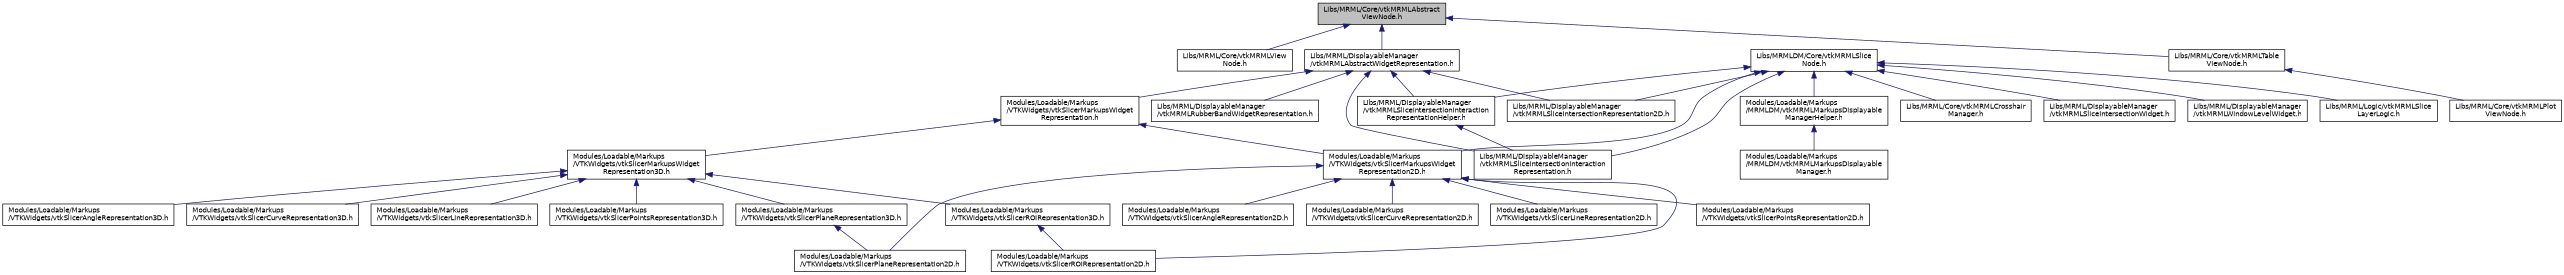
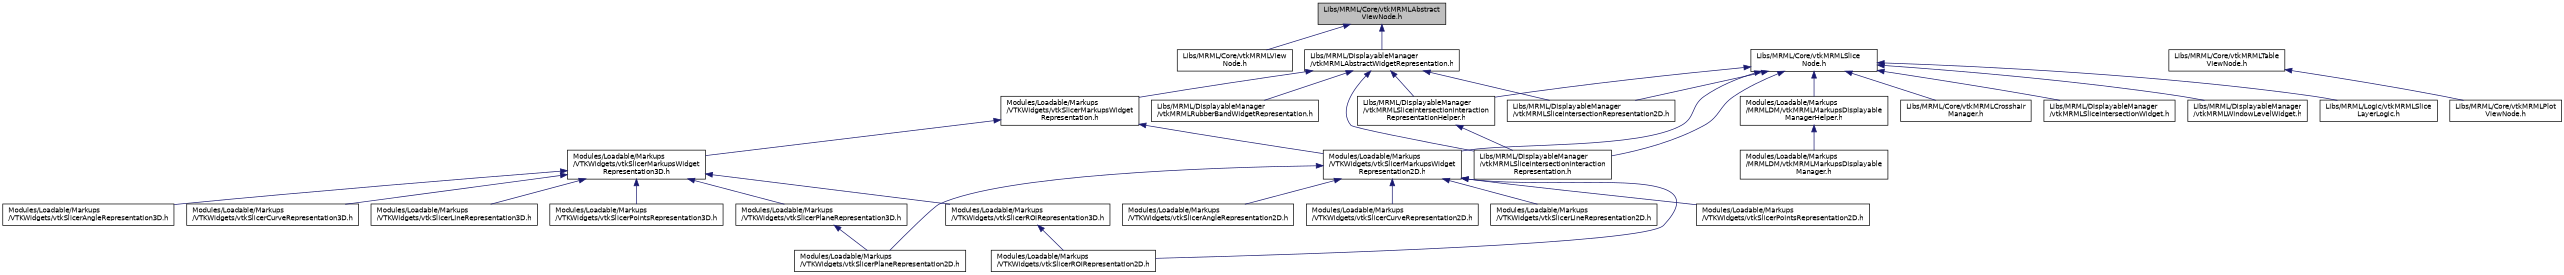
(1811, 37) -> none
(1814, 60) -> (1814, 60)
